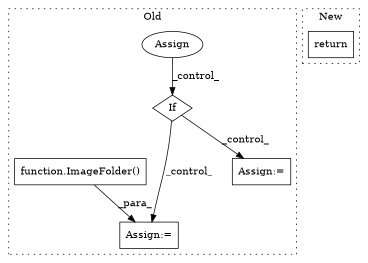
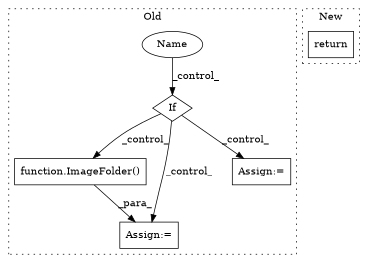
(172, 45) -> (172, 45)
none -> (128, 131)
